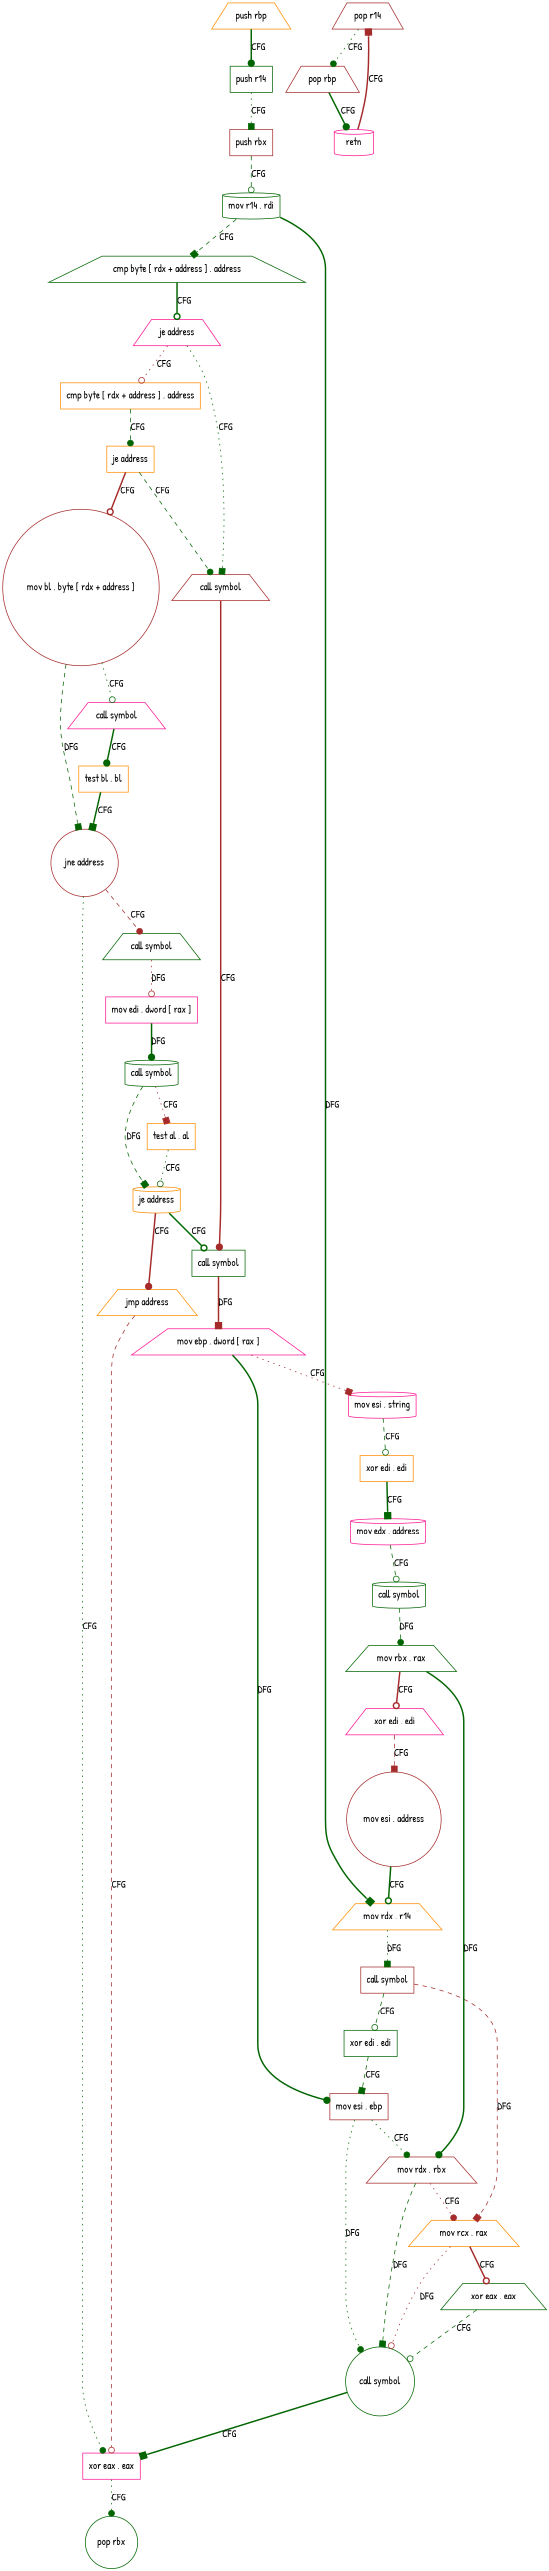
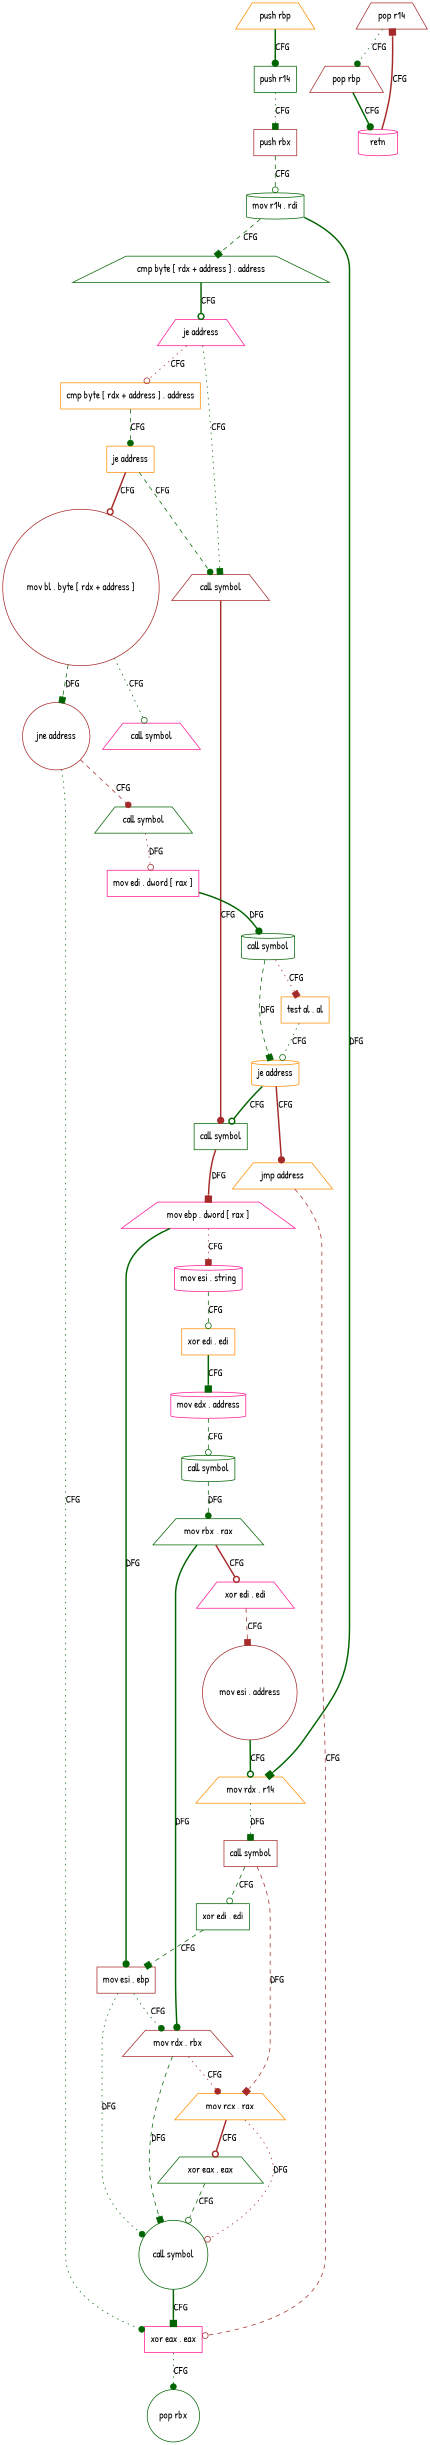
(104, 779) -> none
